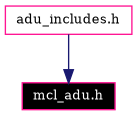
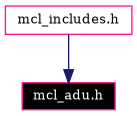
(69, 20) -> (69, 20)
